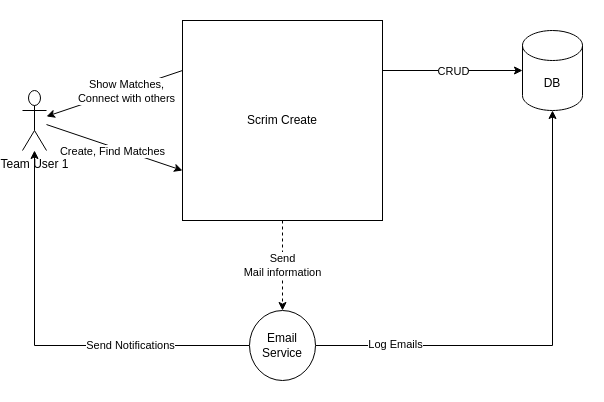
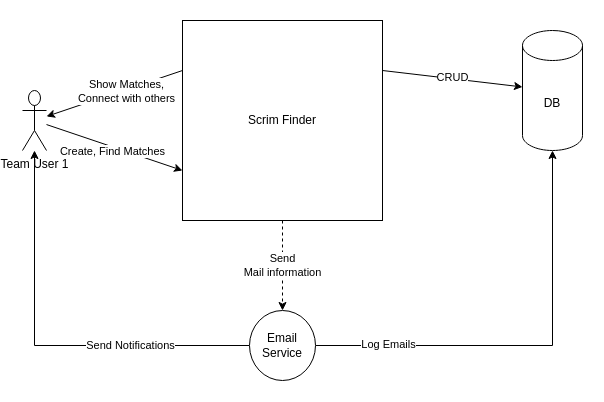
(553, 71) -> (553, 91)
(283, 121) -> (283, 121)
